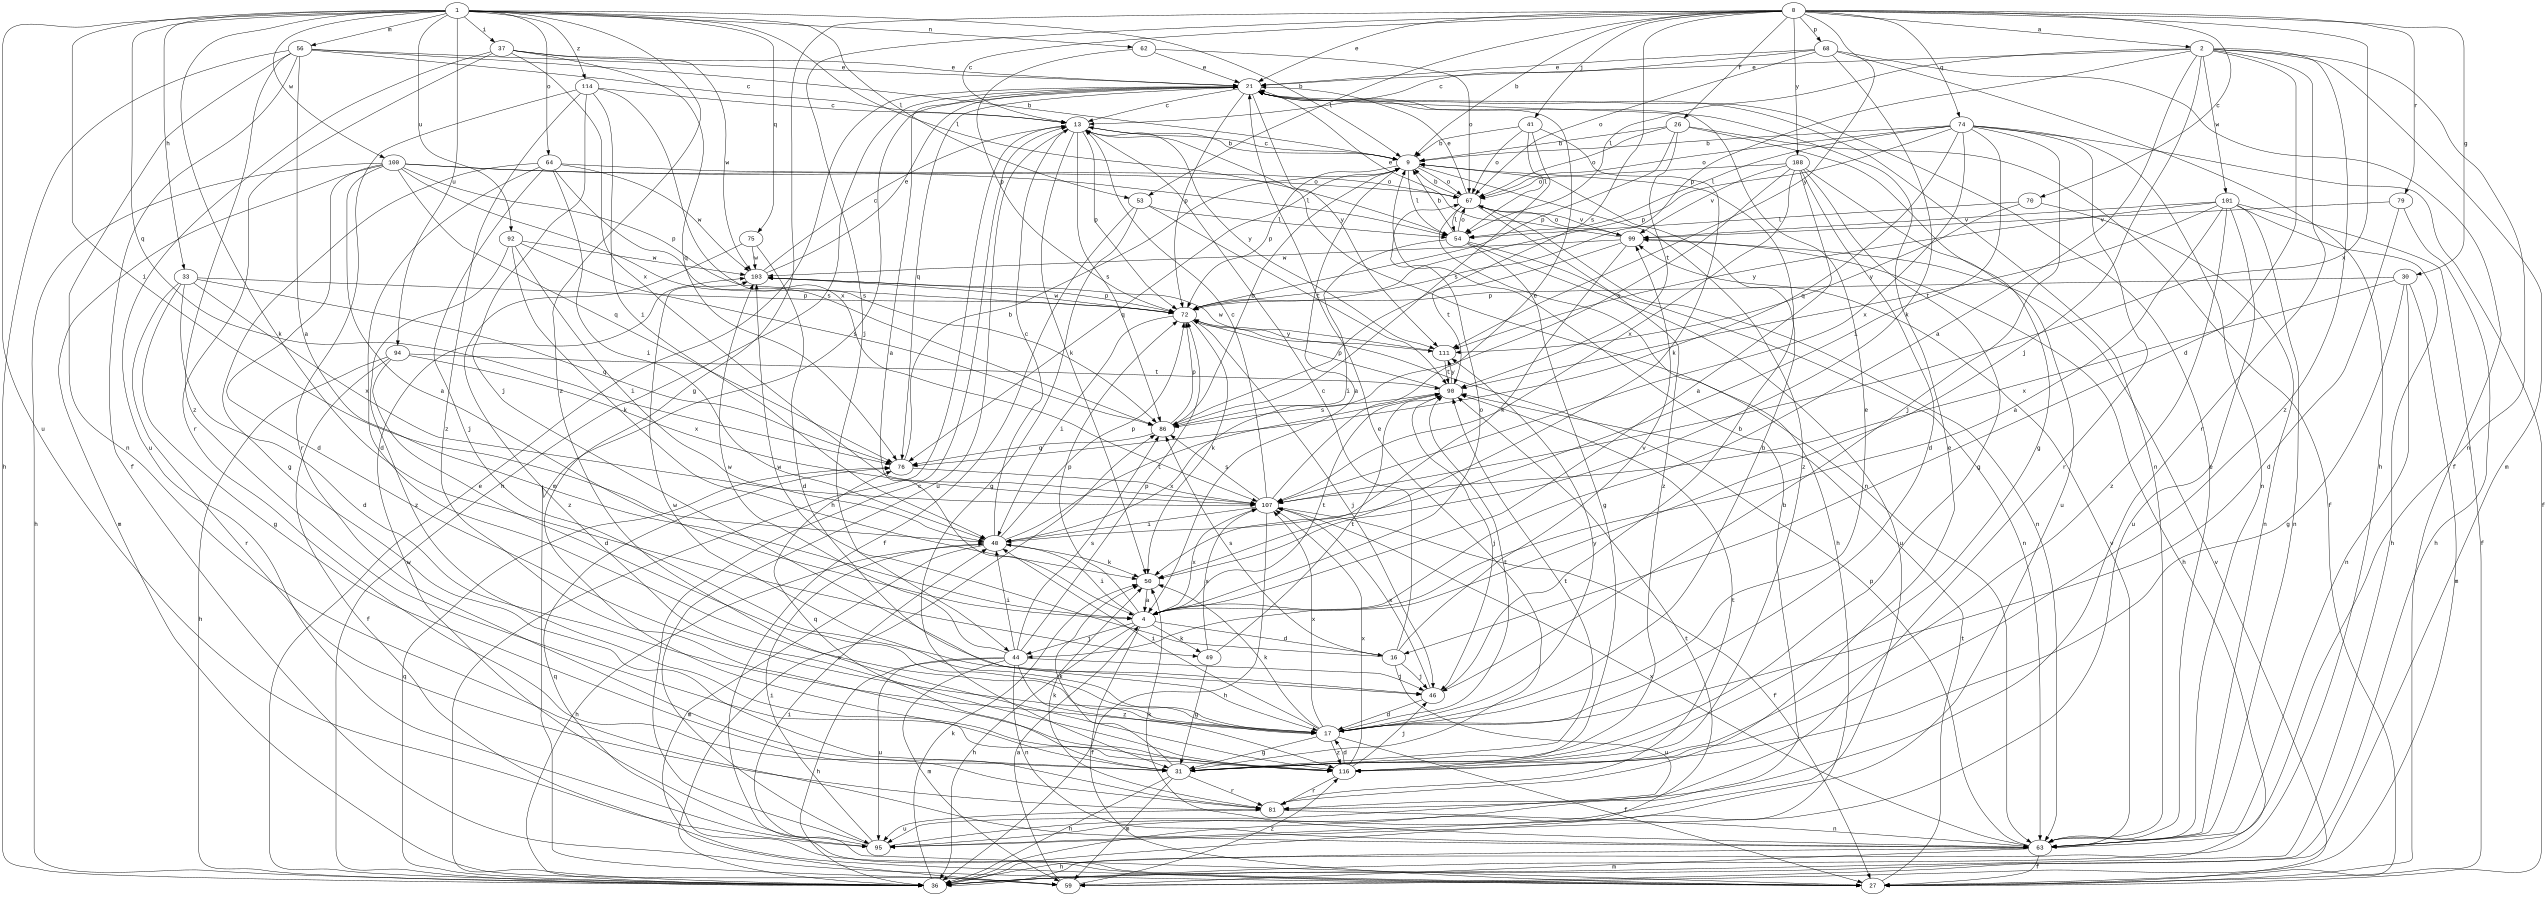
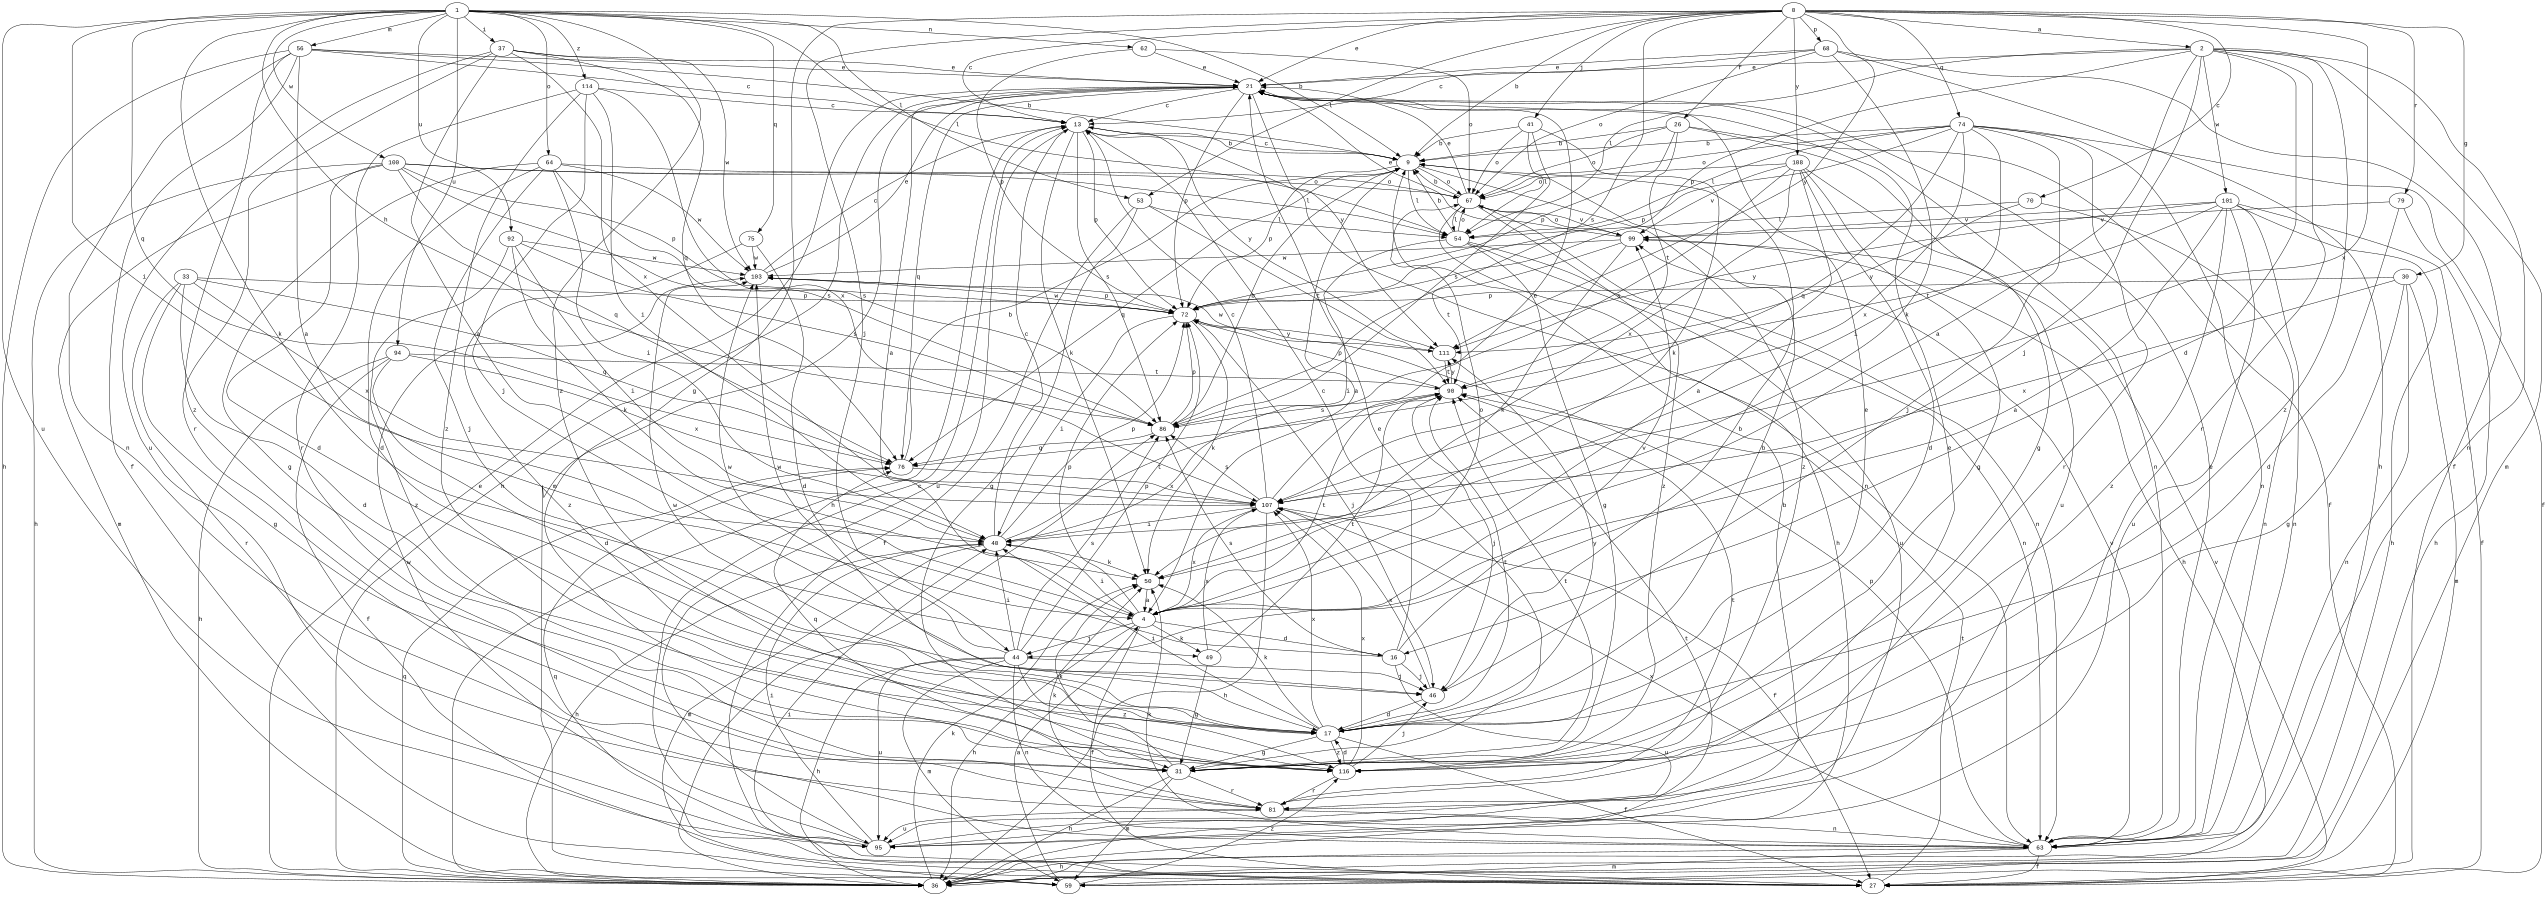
(166, 34) -> (529, 296)
(632, 502) -> (635, 451)
